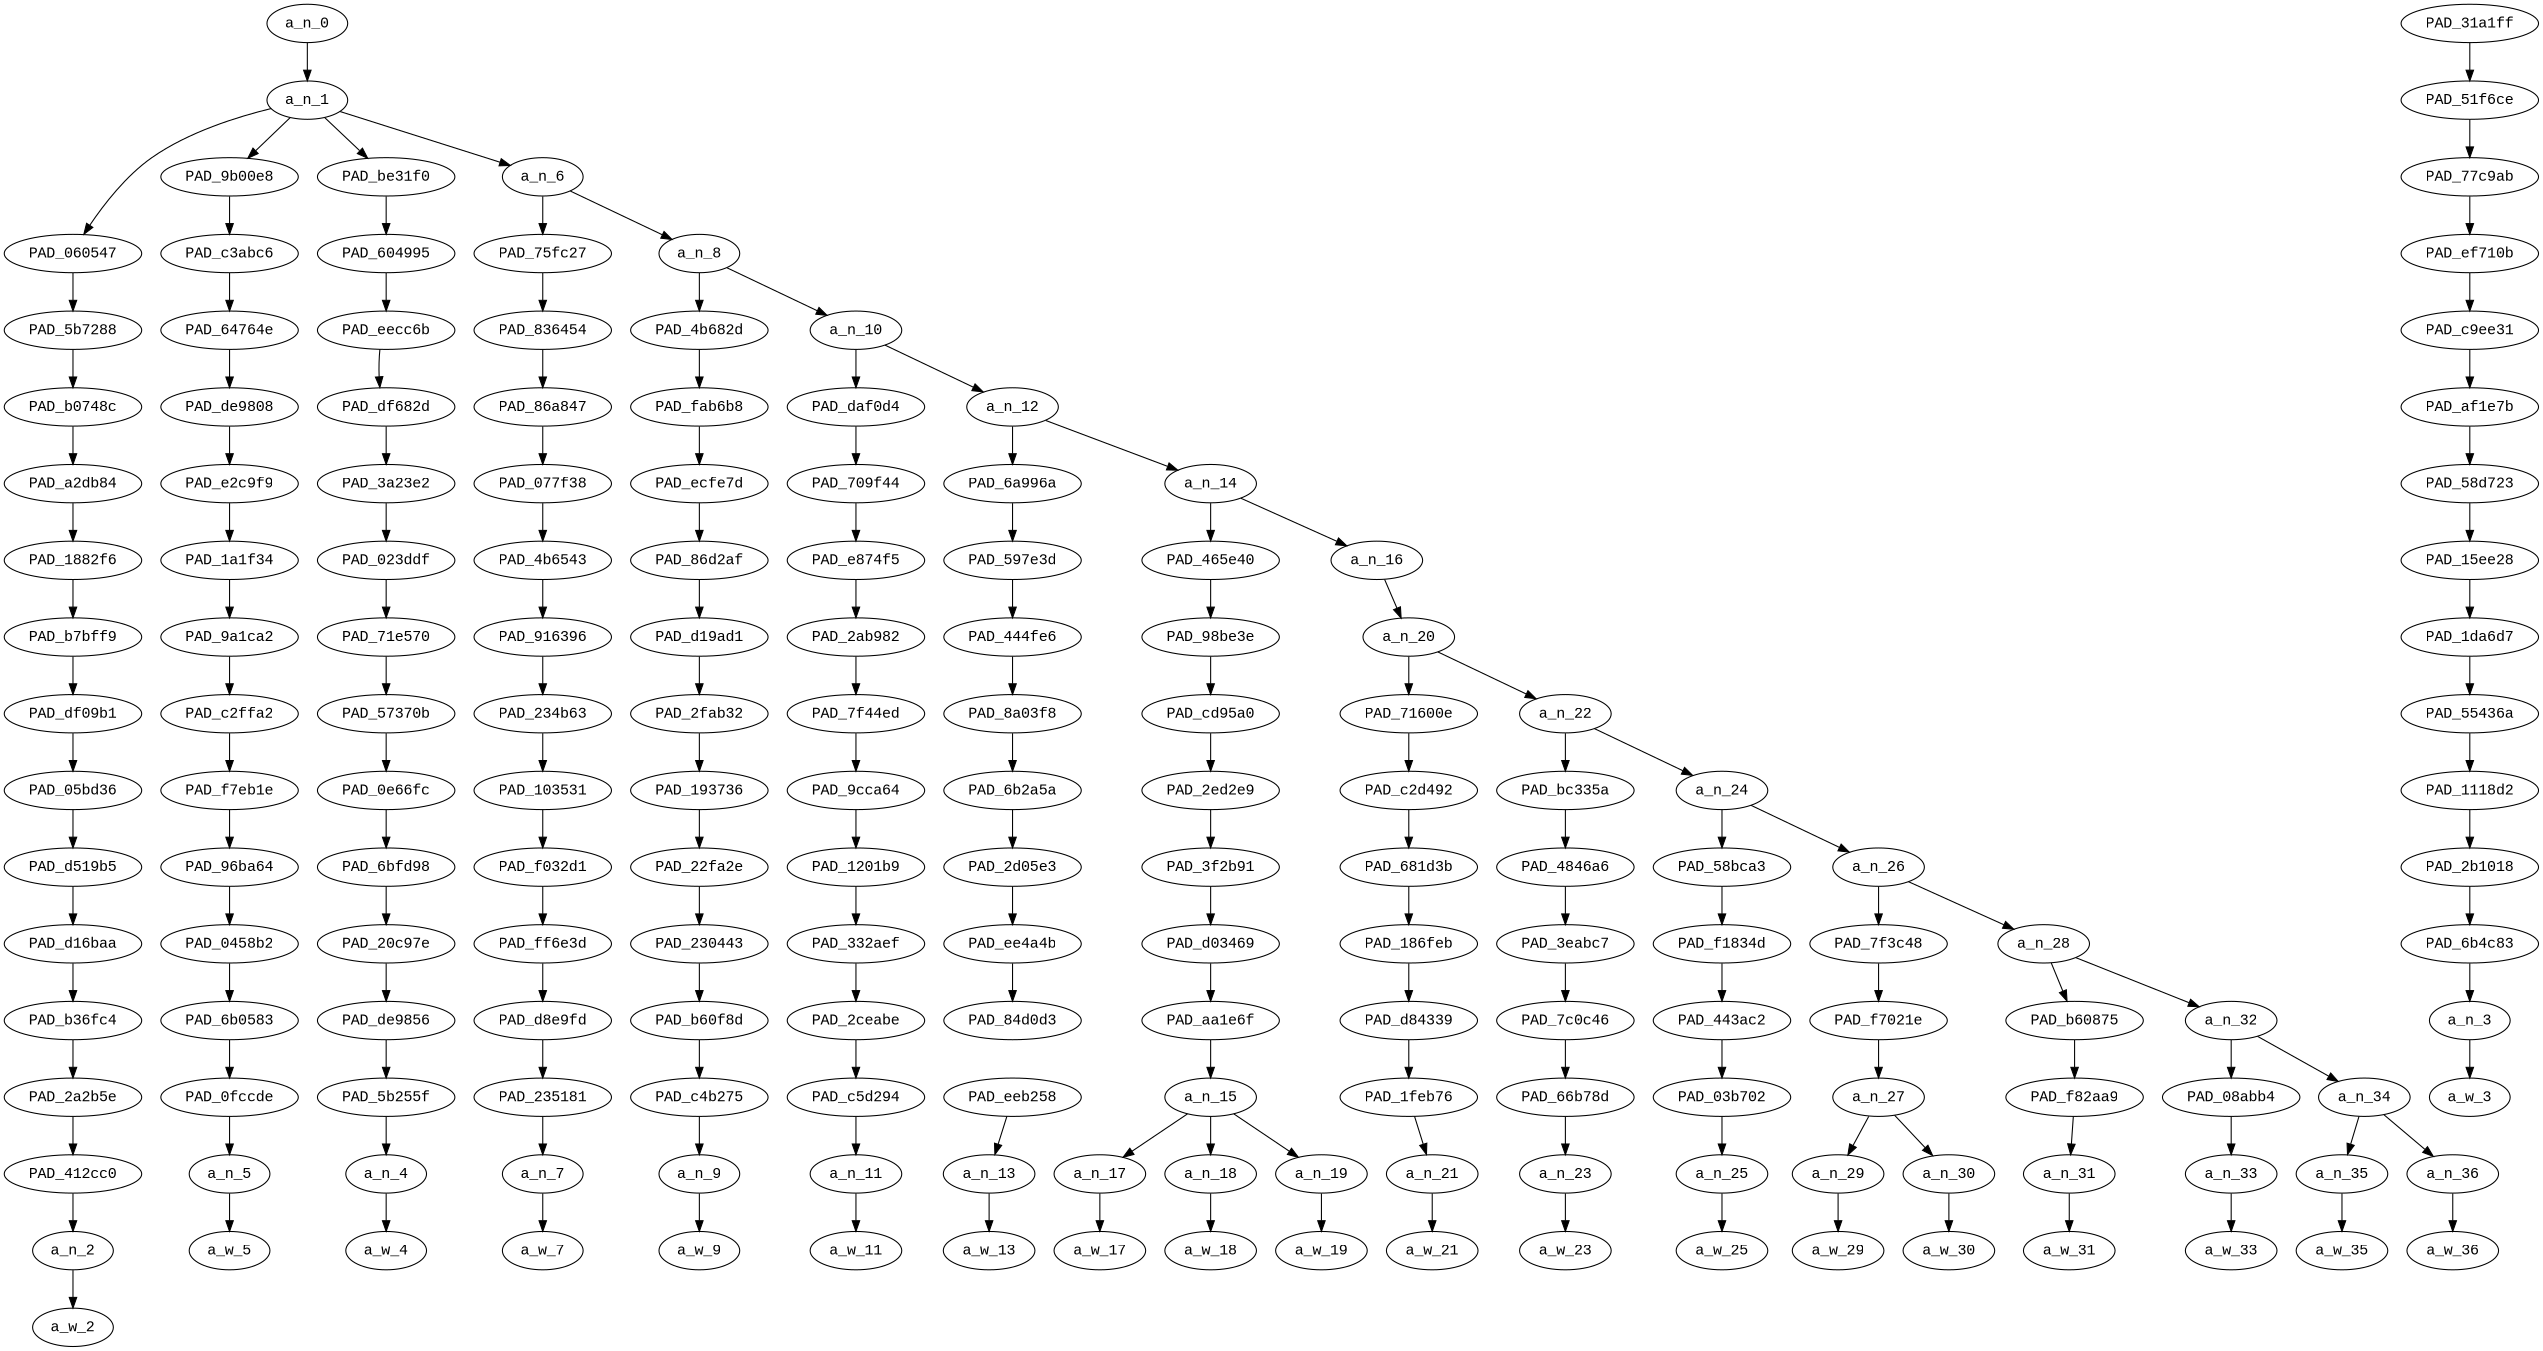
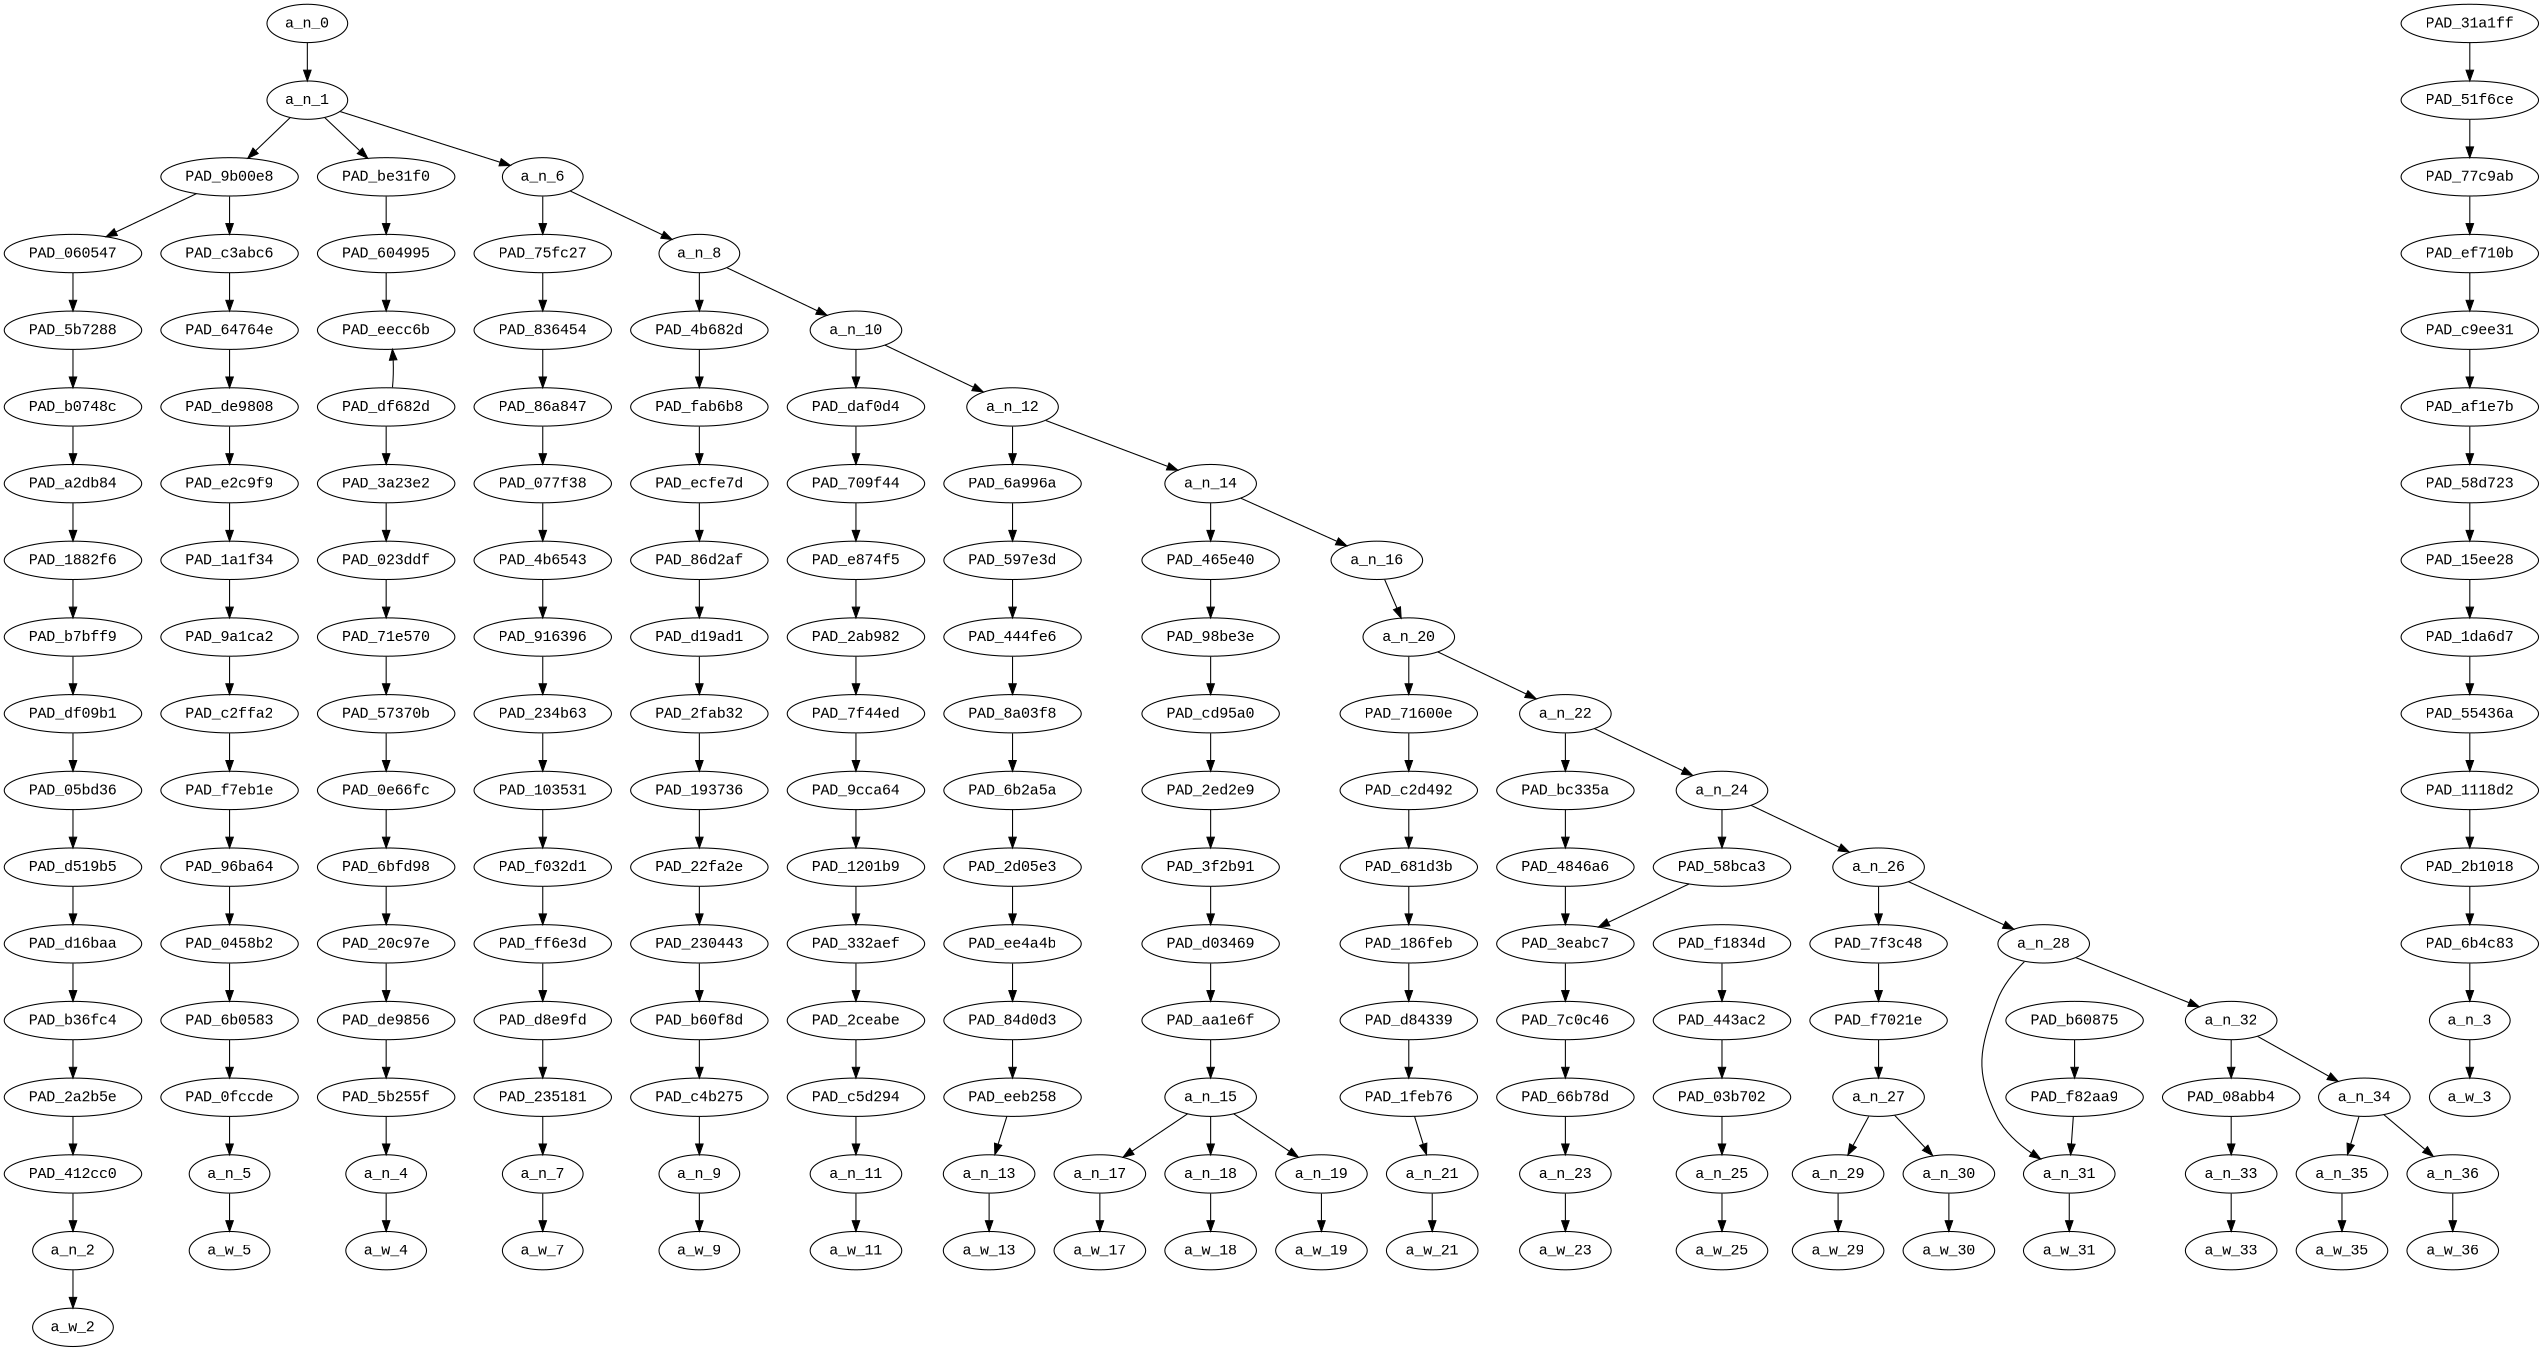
(168, 148) -> (156, 213)
(379, 363) -> (393, 374)
(1722, 900) -> (1649, 903)
(2057, 977) -> (1982, 1060)
none -> (1013, 1054)
